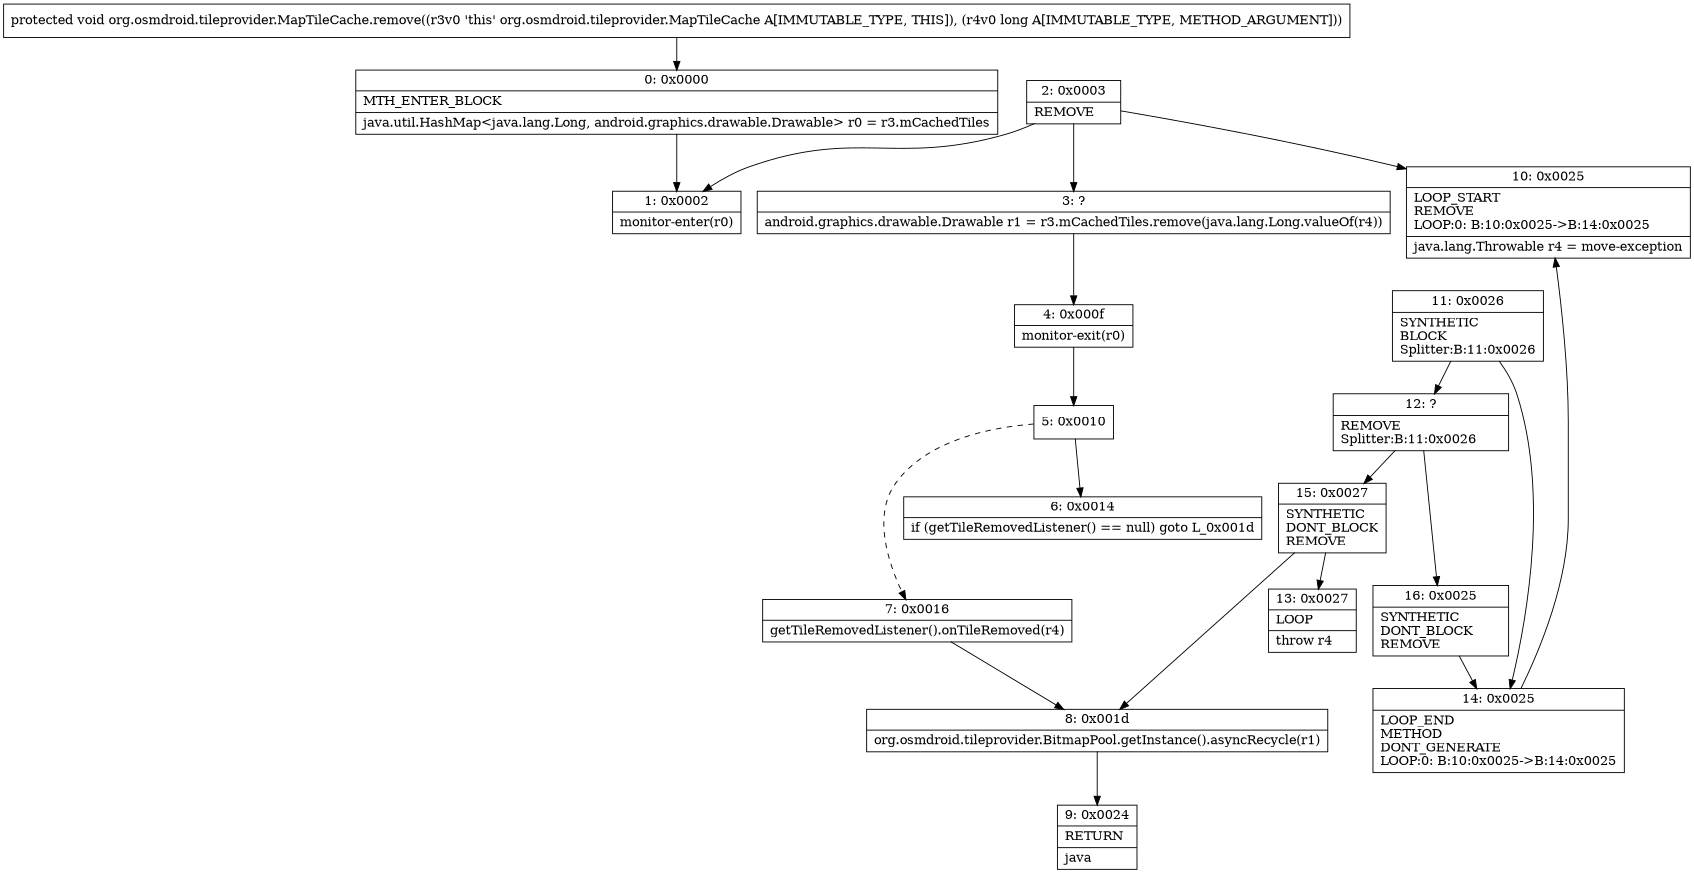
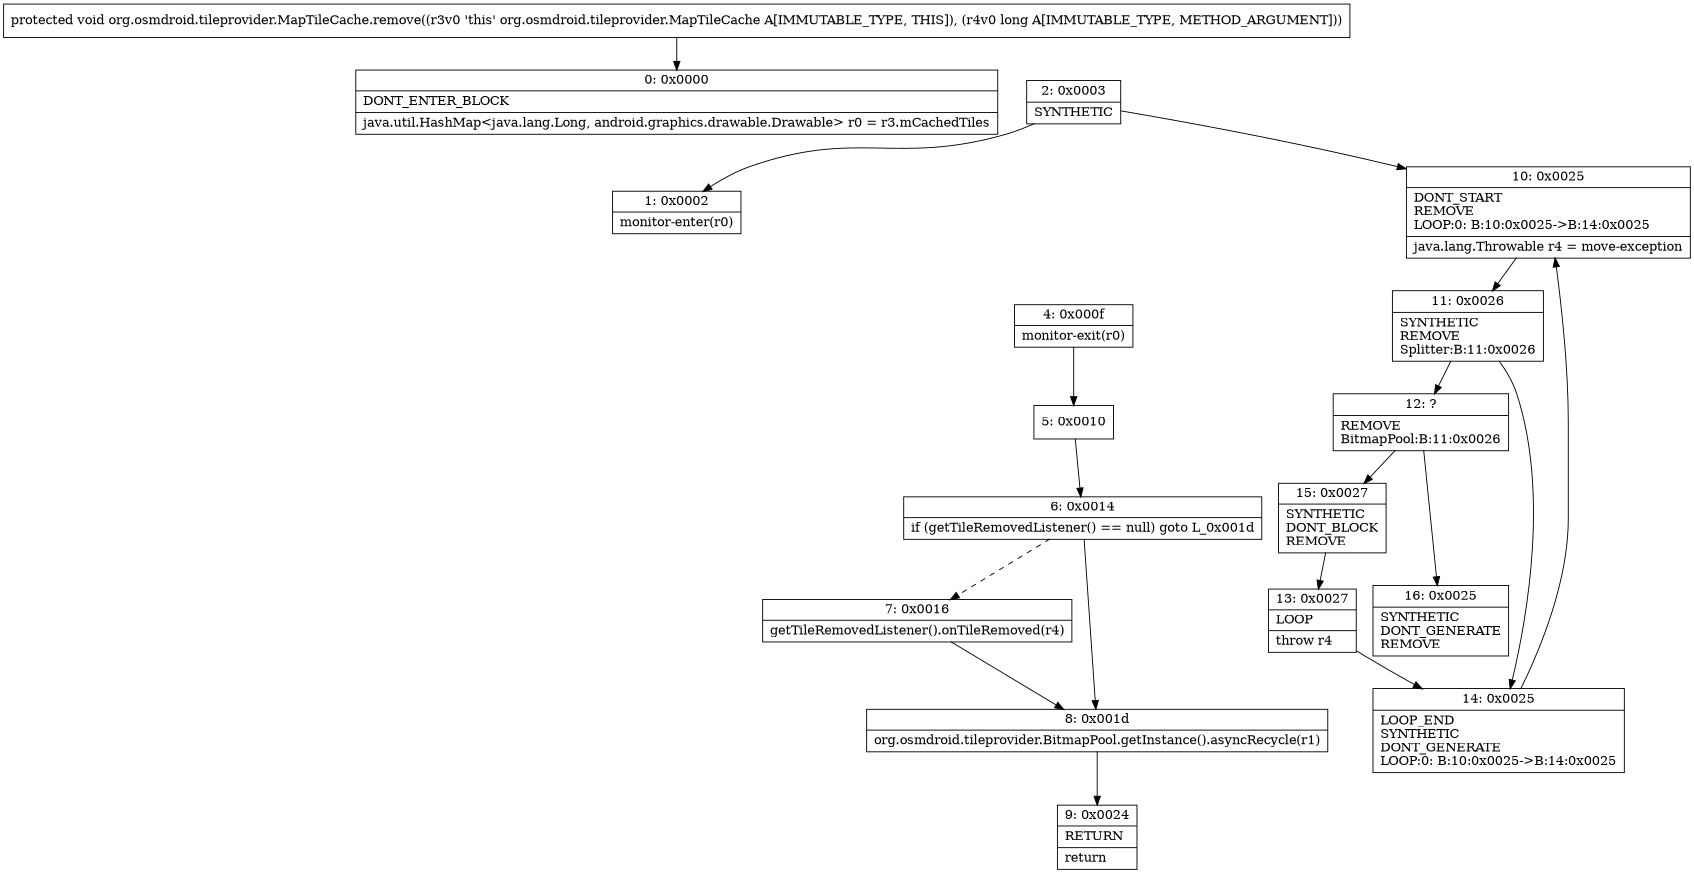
(433, 101) -> (436, 101)
(1064, 113) -> (1074, 113)
(677, 158) -> none
(1457, 198) -> (1458, 198)
(1074, 212) -> none
none -> (1507, 271)
(1423, 336) -> (1430, 336)
(1409, 439) -> (1421, 439)
(909, 468) -> (1004, 567)
(1211, 628) -> (1090, 620)
(1427, 631) -> (1441, 631)
(1466, 668) -> (1385, 668)
(1411, 734) -> (1420, 734)
(1078, 858) -> (1085, 858)
